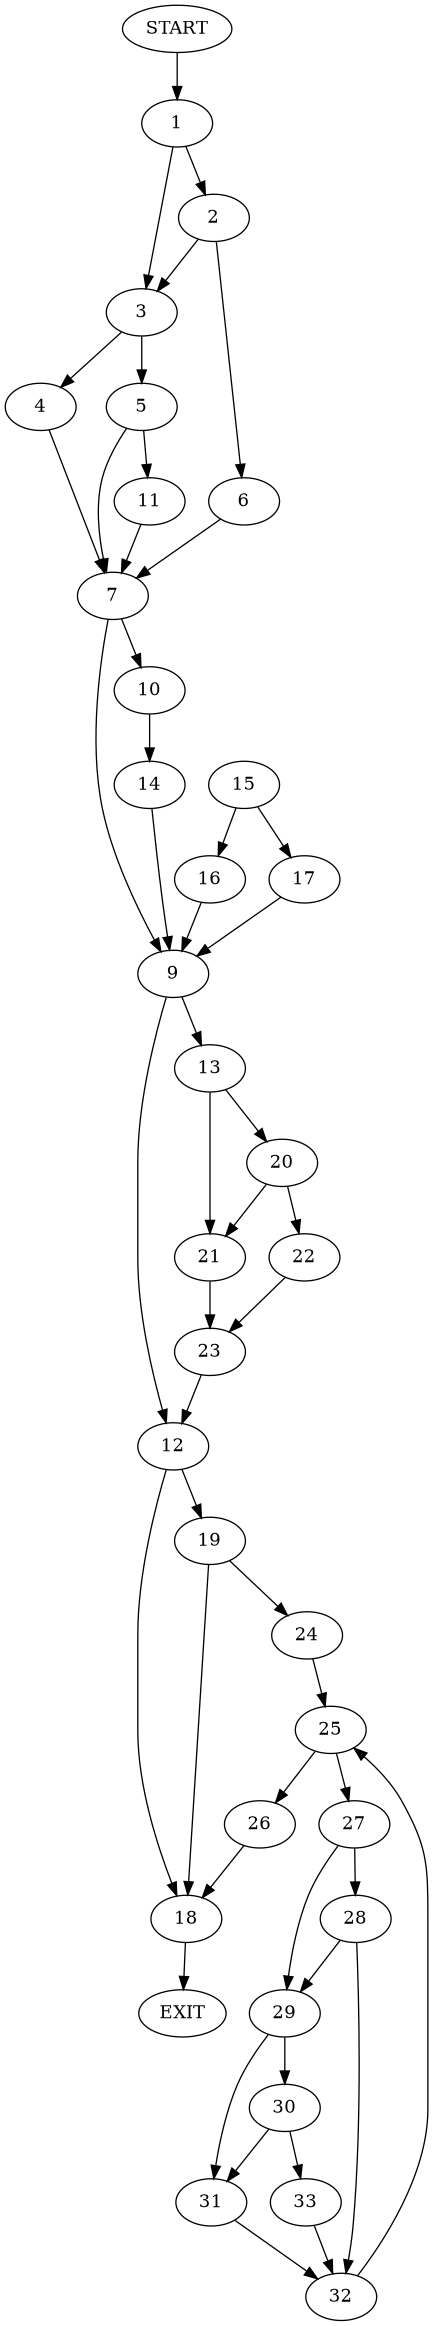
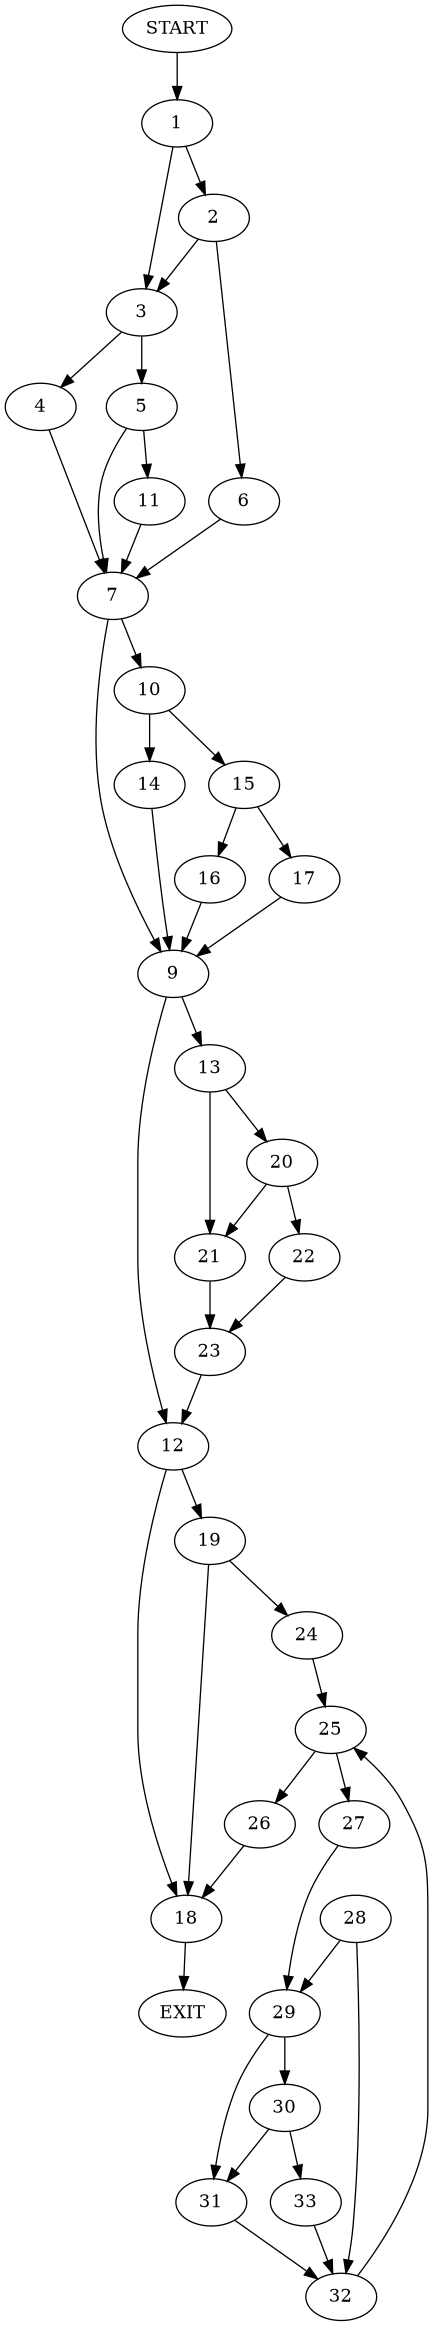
none -> (192, 733)
(355, 1865) -> none
